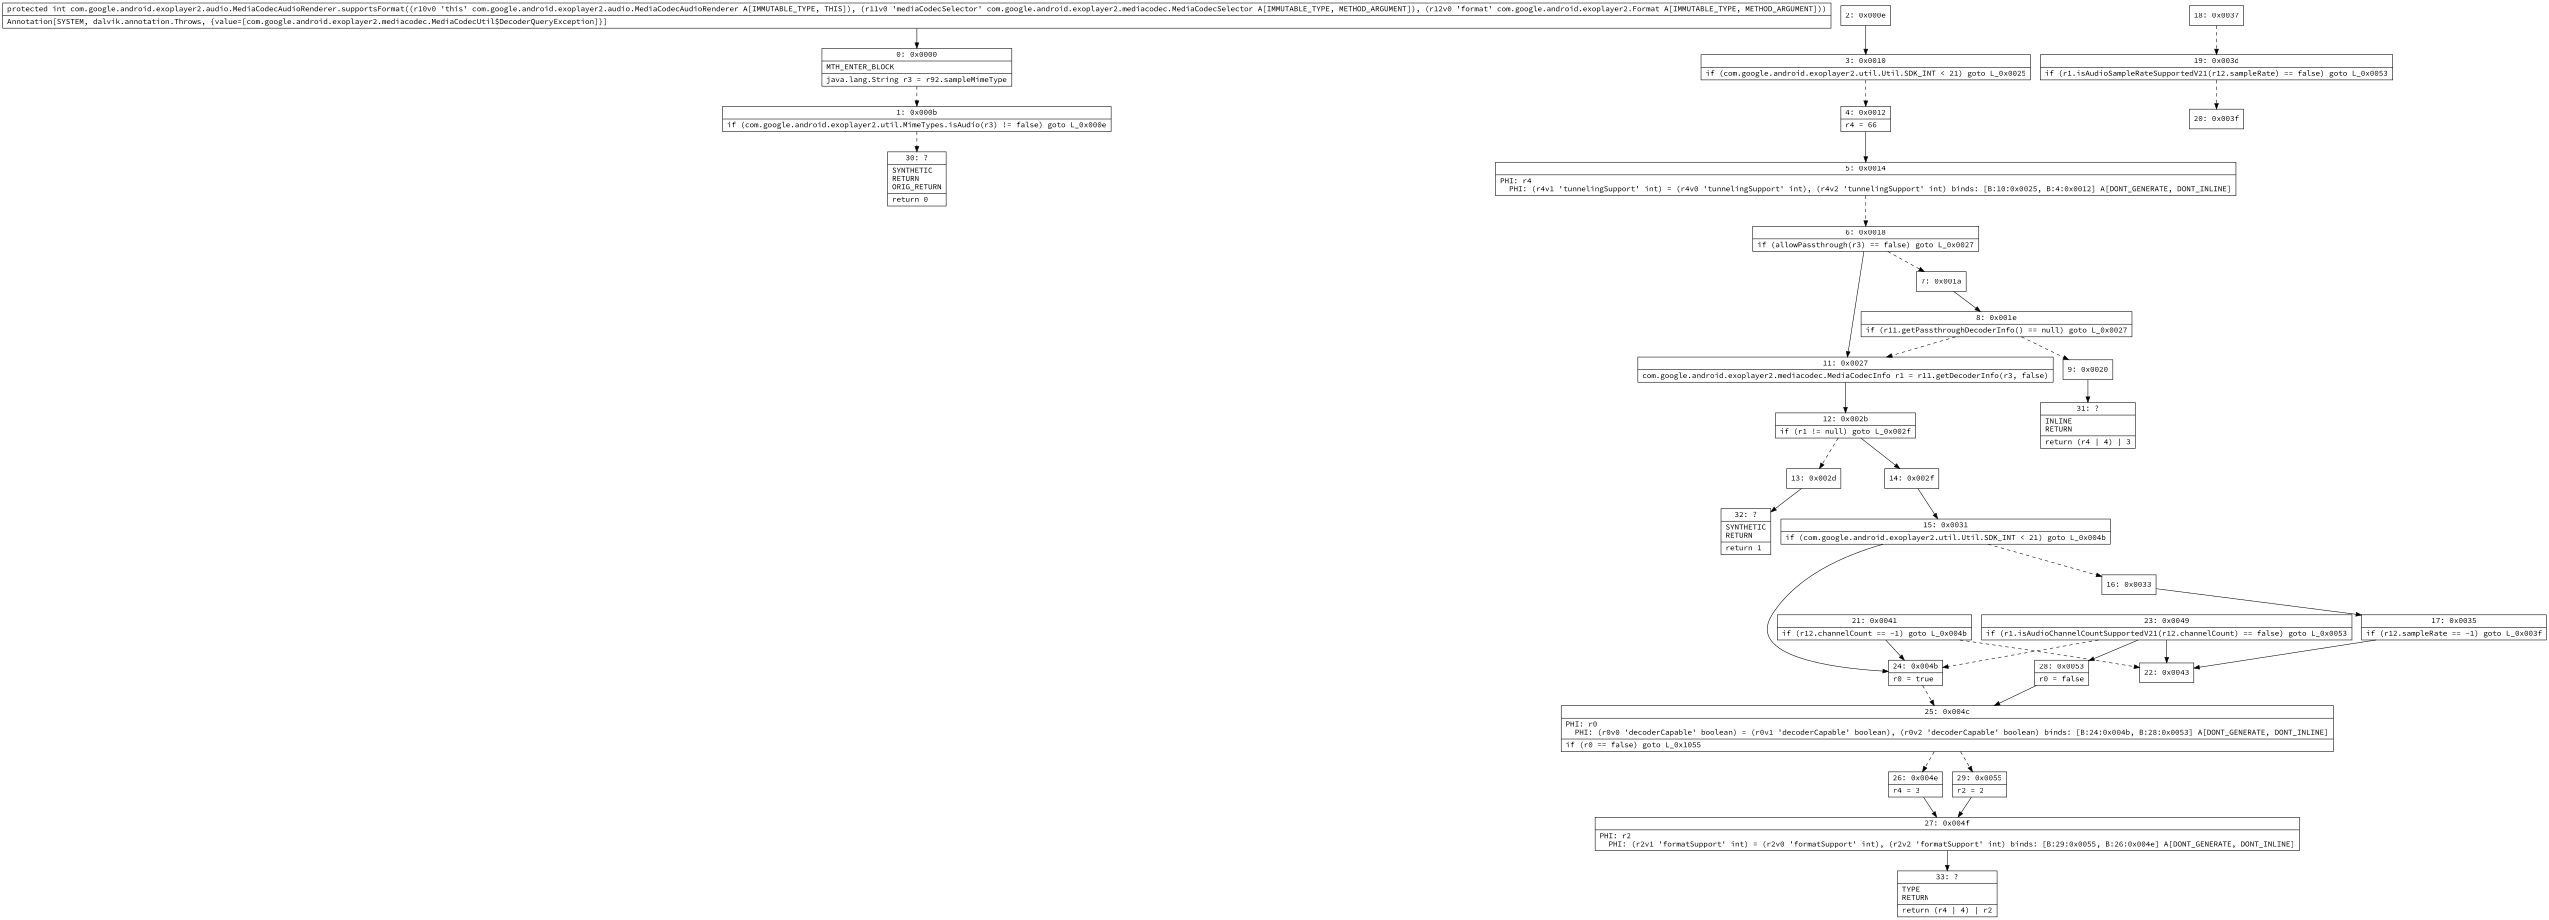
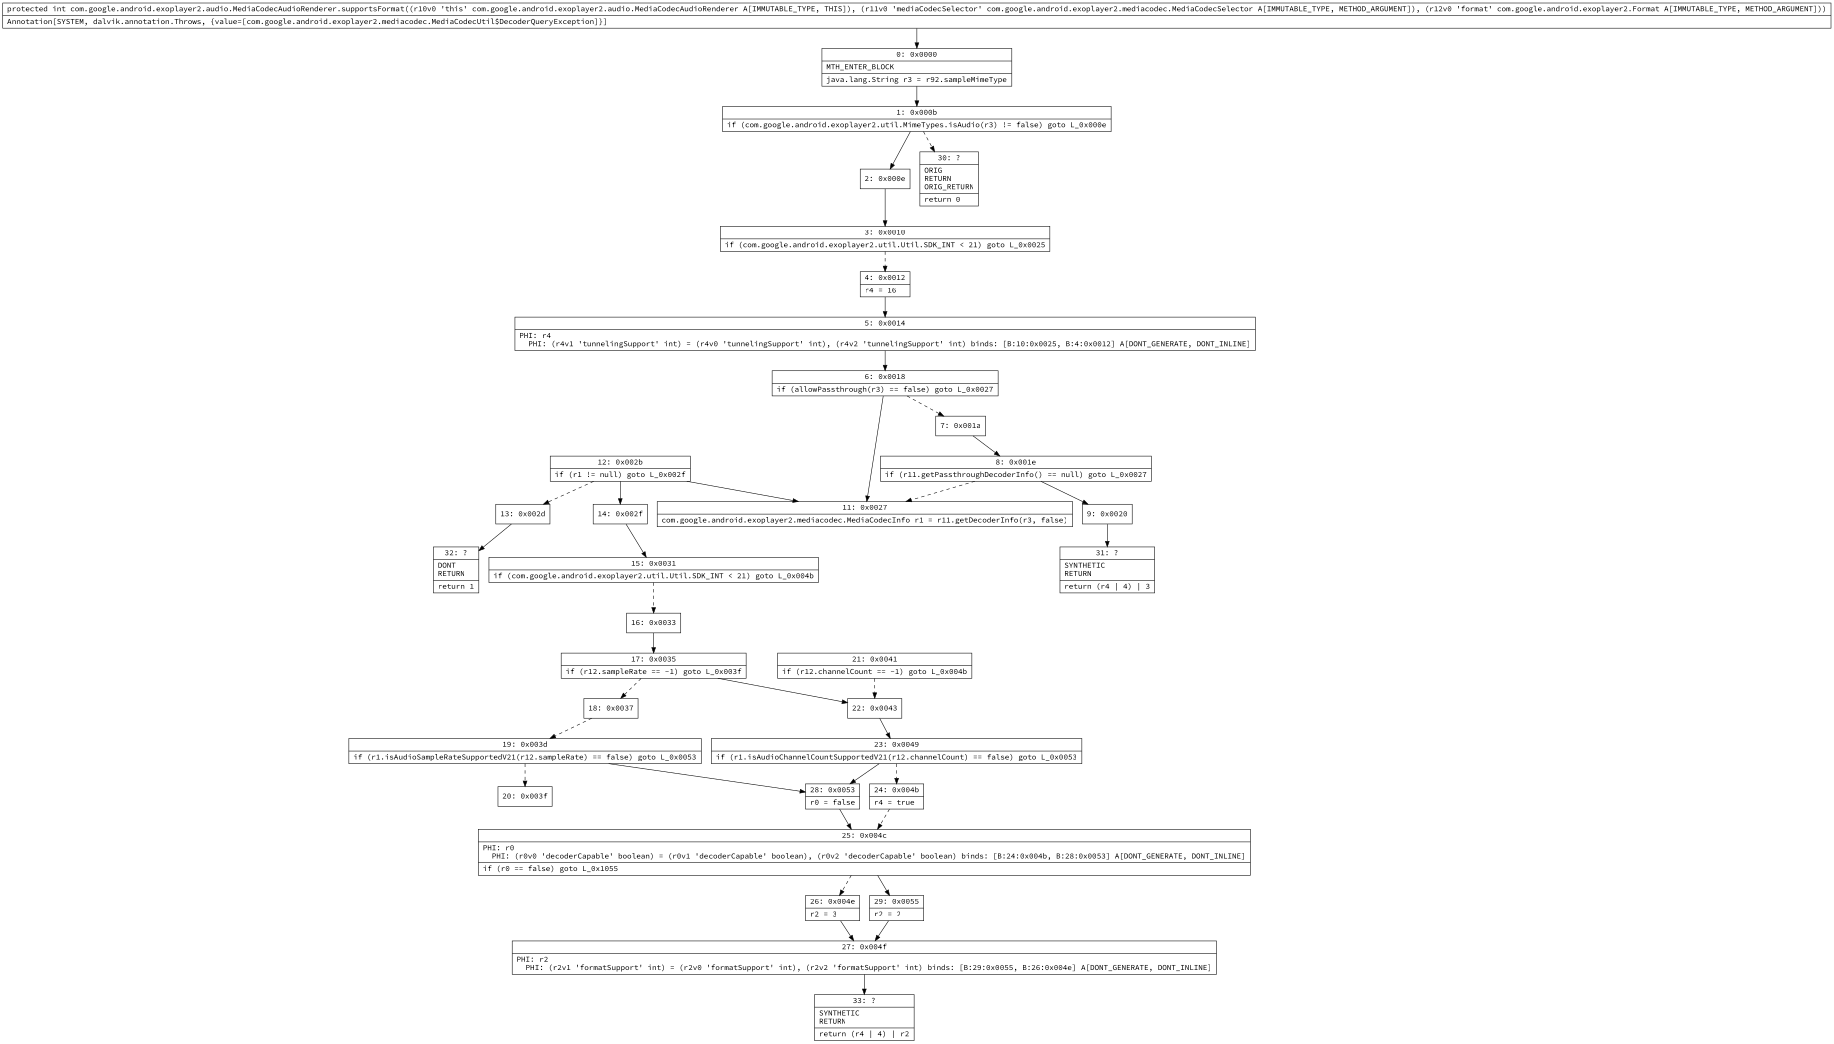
(917, 94) -> (917, 94)
(1861, 125) -> (880, 290)
none -> (902, 148)
(912, 170) -> (934, 170)
(1866, 208) -> (885, 358)
(2043, 347) -> (1062, 492)
(1846, 395) -> (740, 491)
(2059, 421) -> (1085, 566)
(1746, 527) -> (447, 566)
(1770, 620) -> none
(1893, 648) -> none
(2167, 649) -> (884, 726)
(1913, 679) -> (894, 803)
none -> (633, 686)
(1965, 759) -> (882, 883)
none -> (704, 777)
(1907, 790) -> (824, 914)
(1911, 890) -> (839, 1013)
